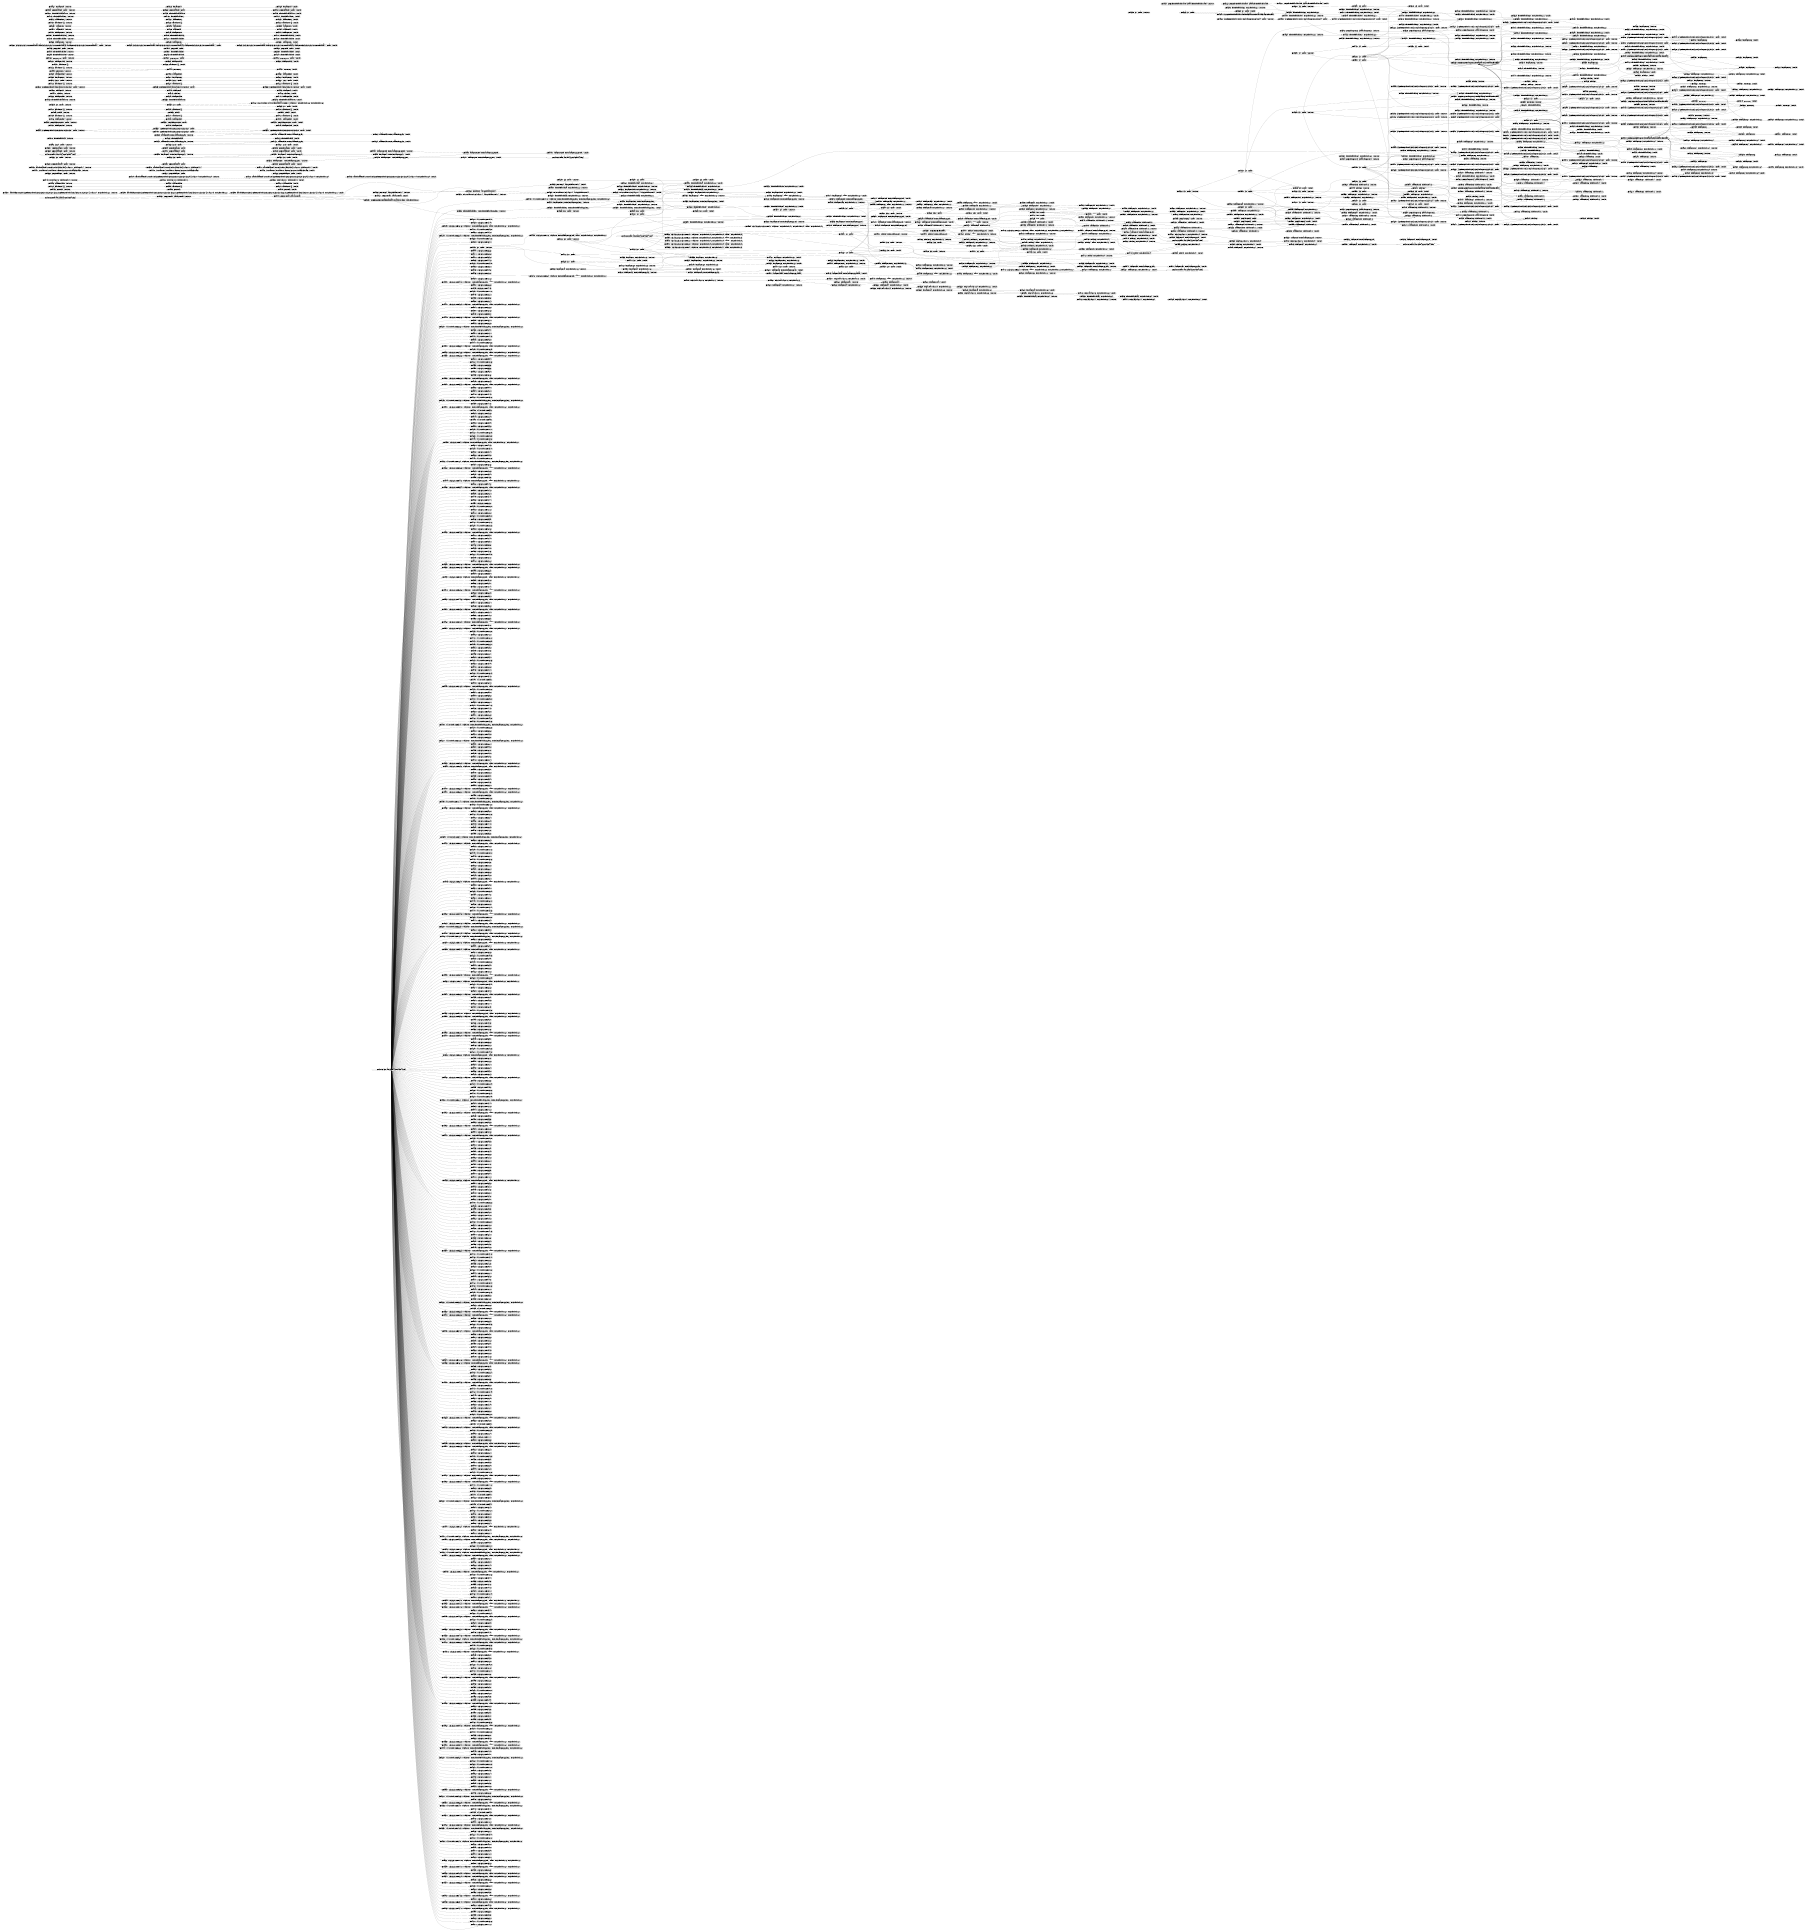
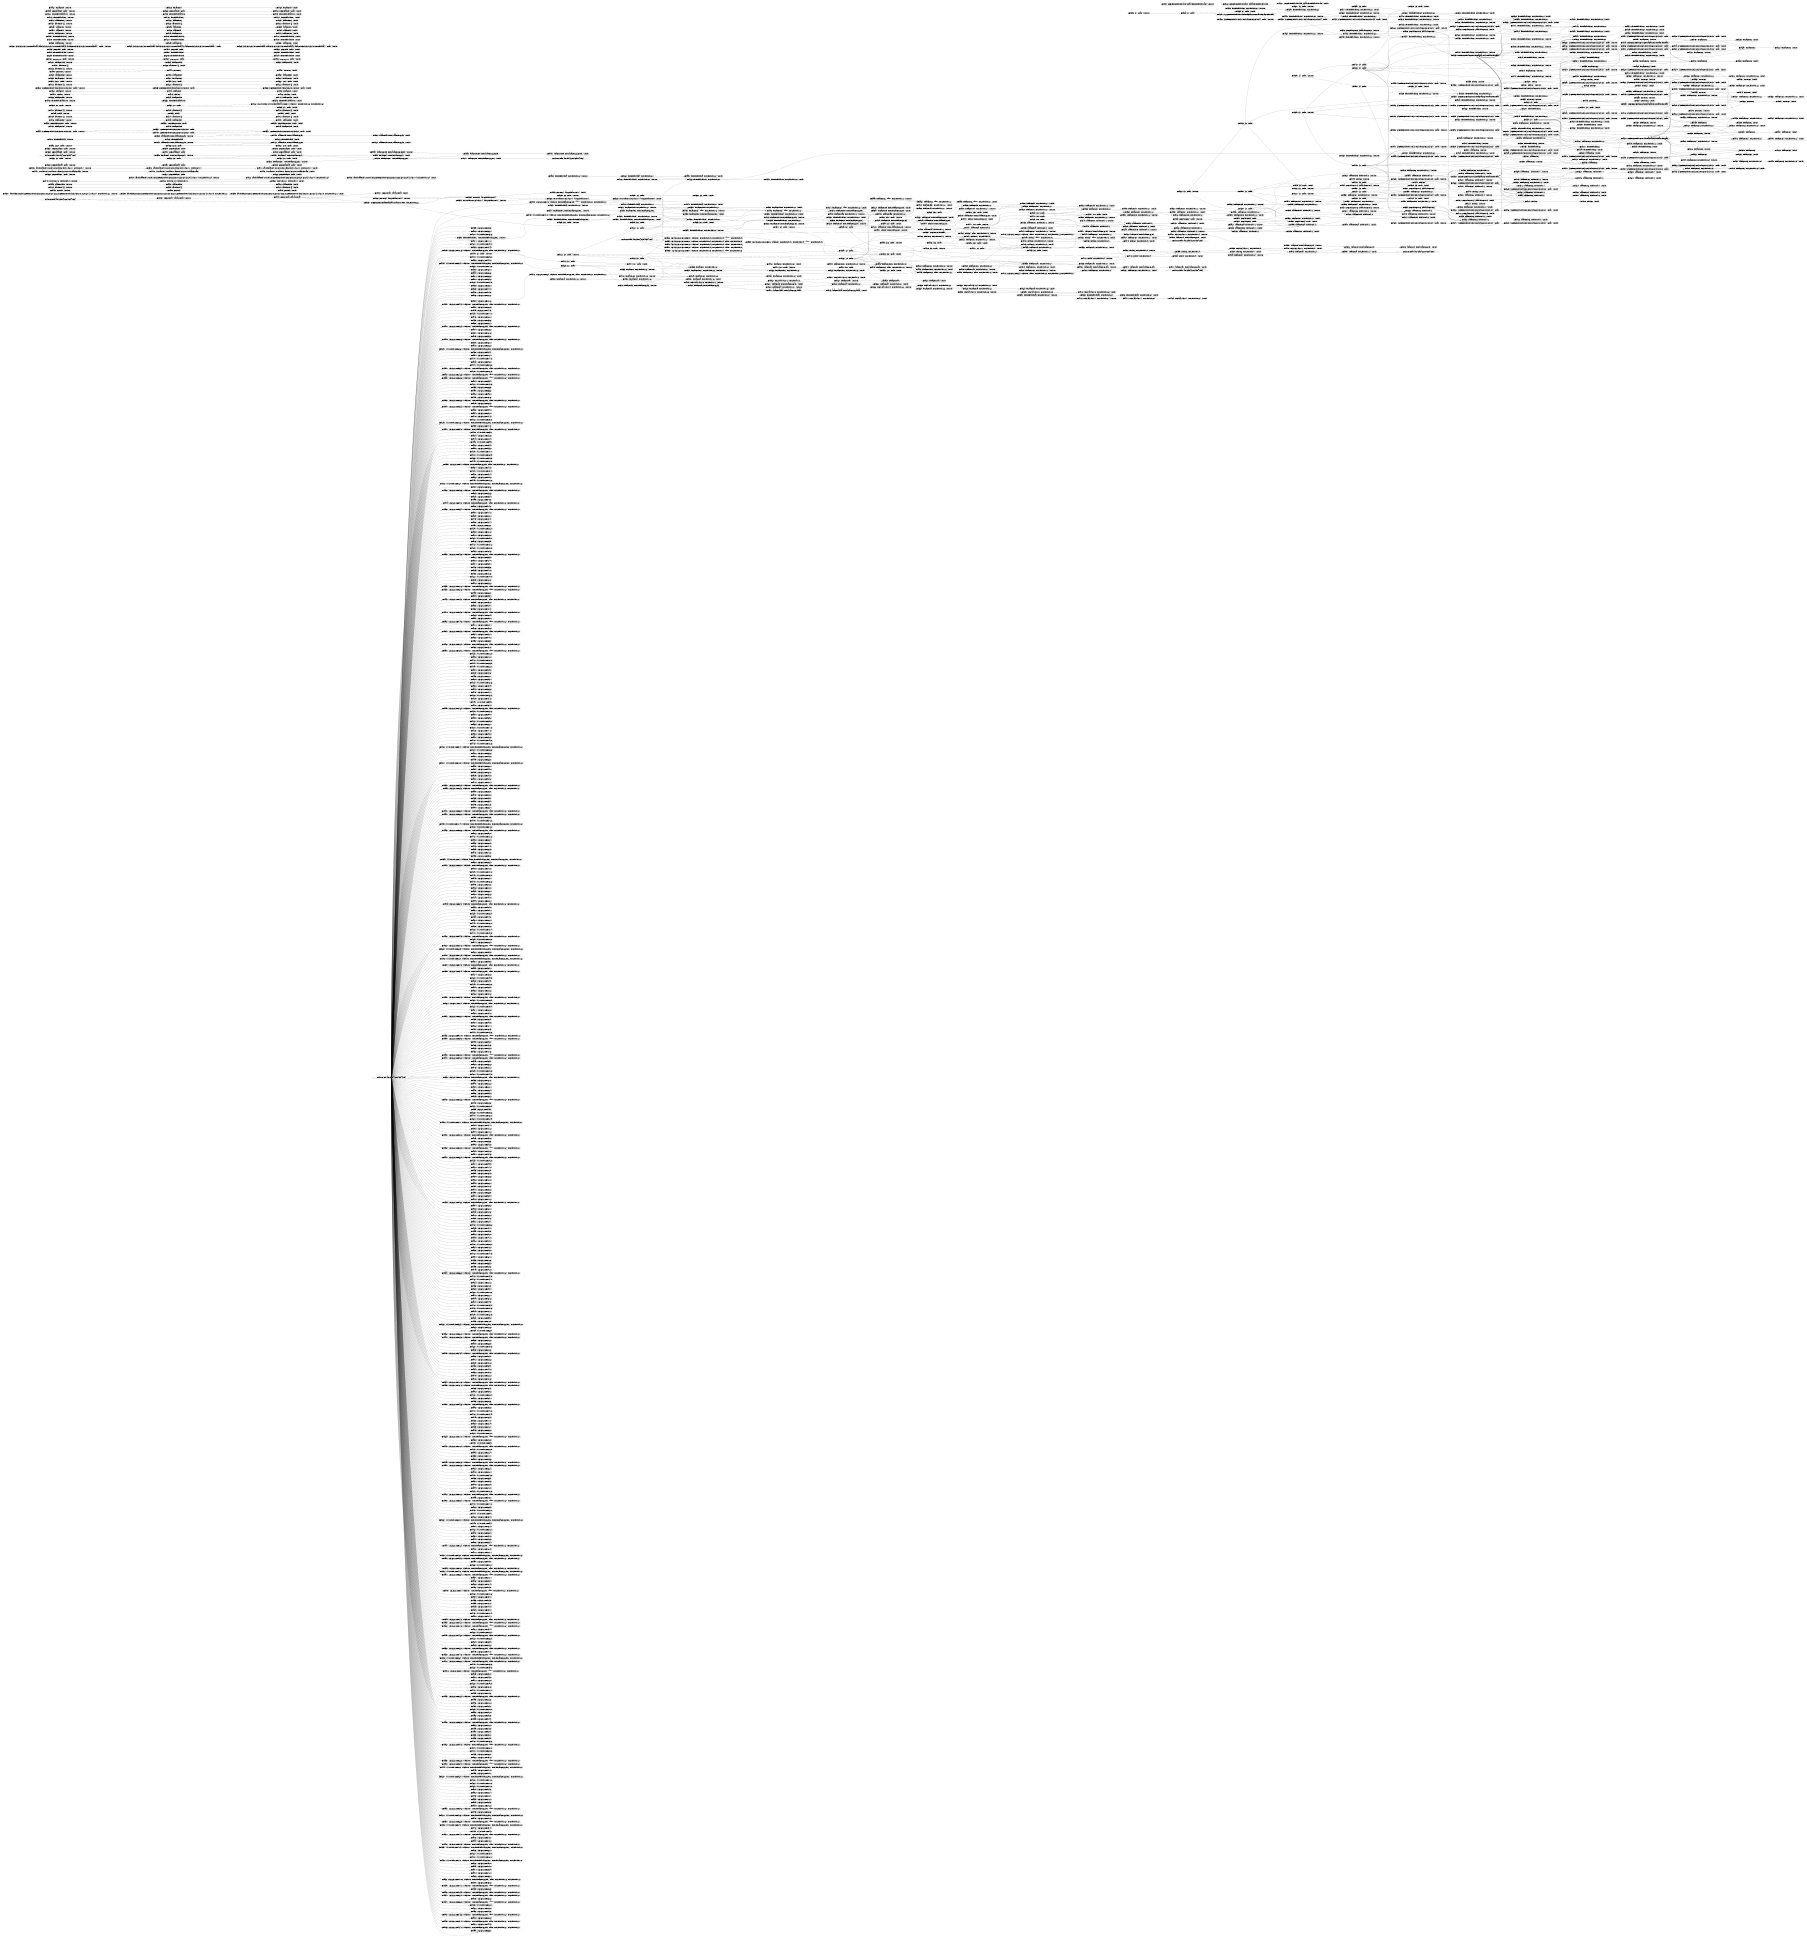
(481, 1399) -> none
